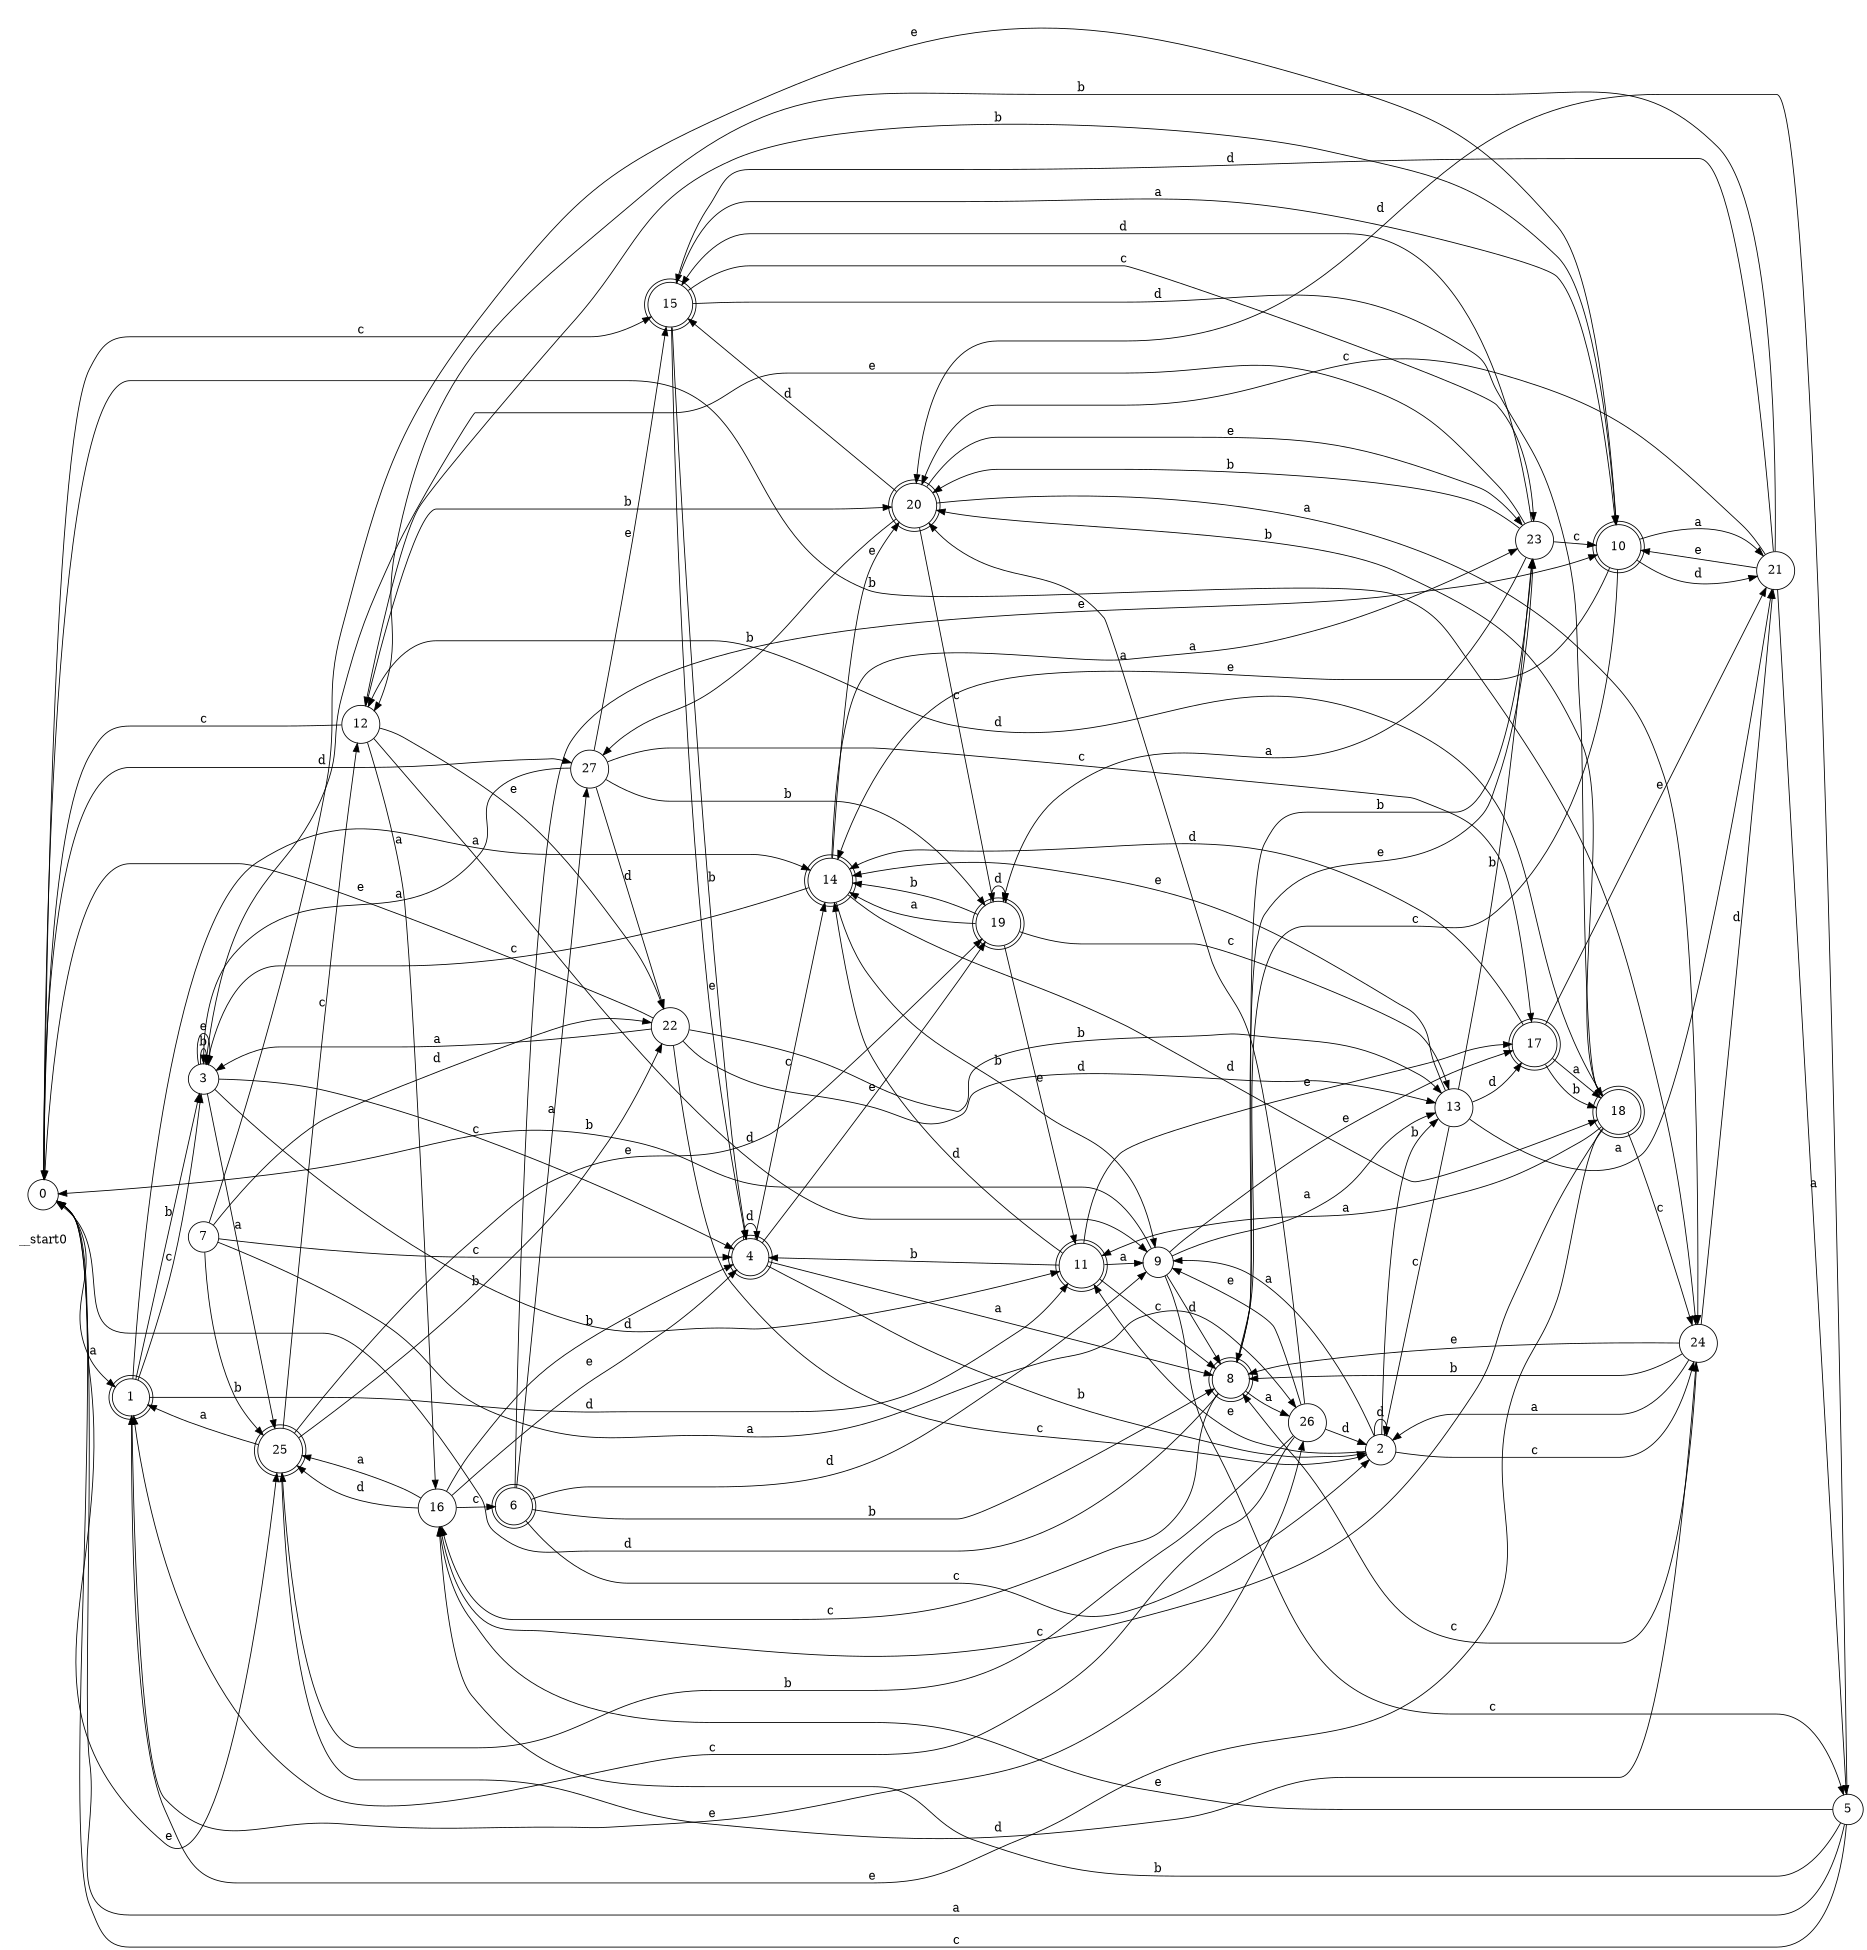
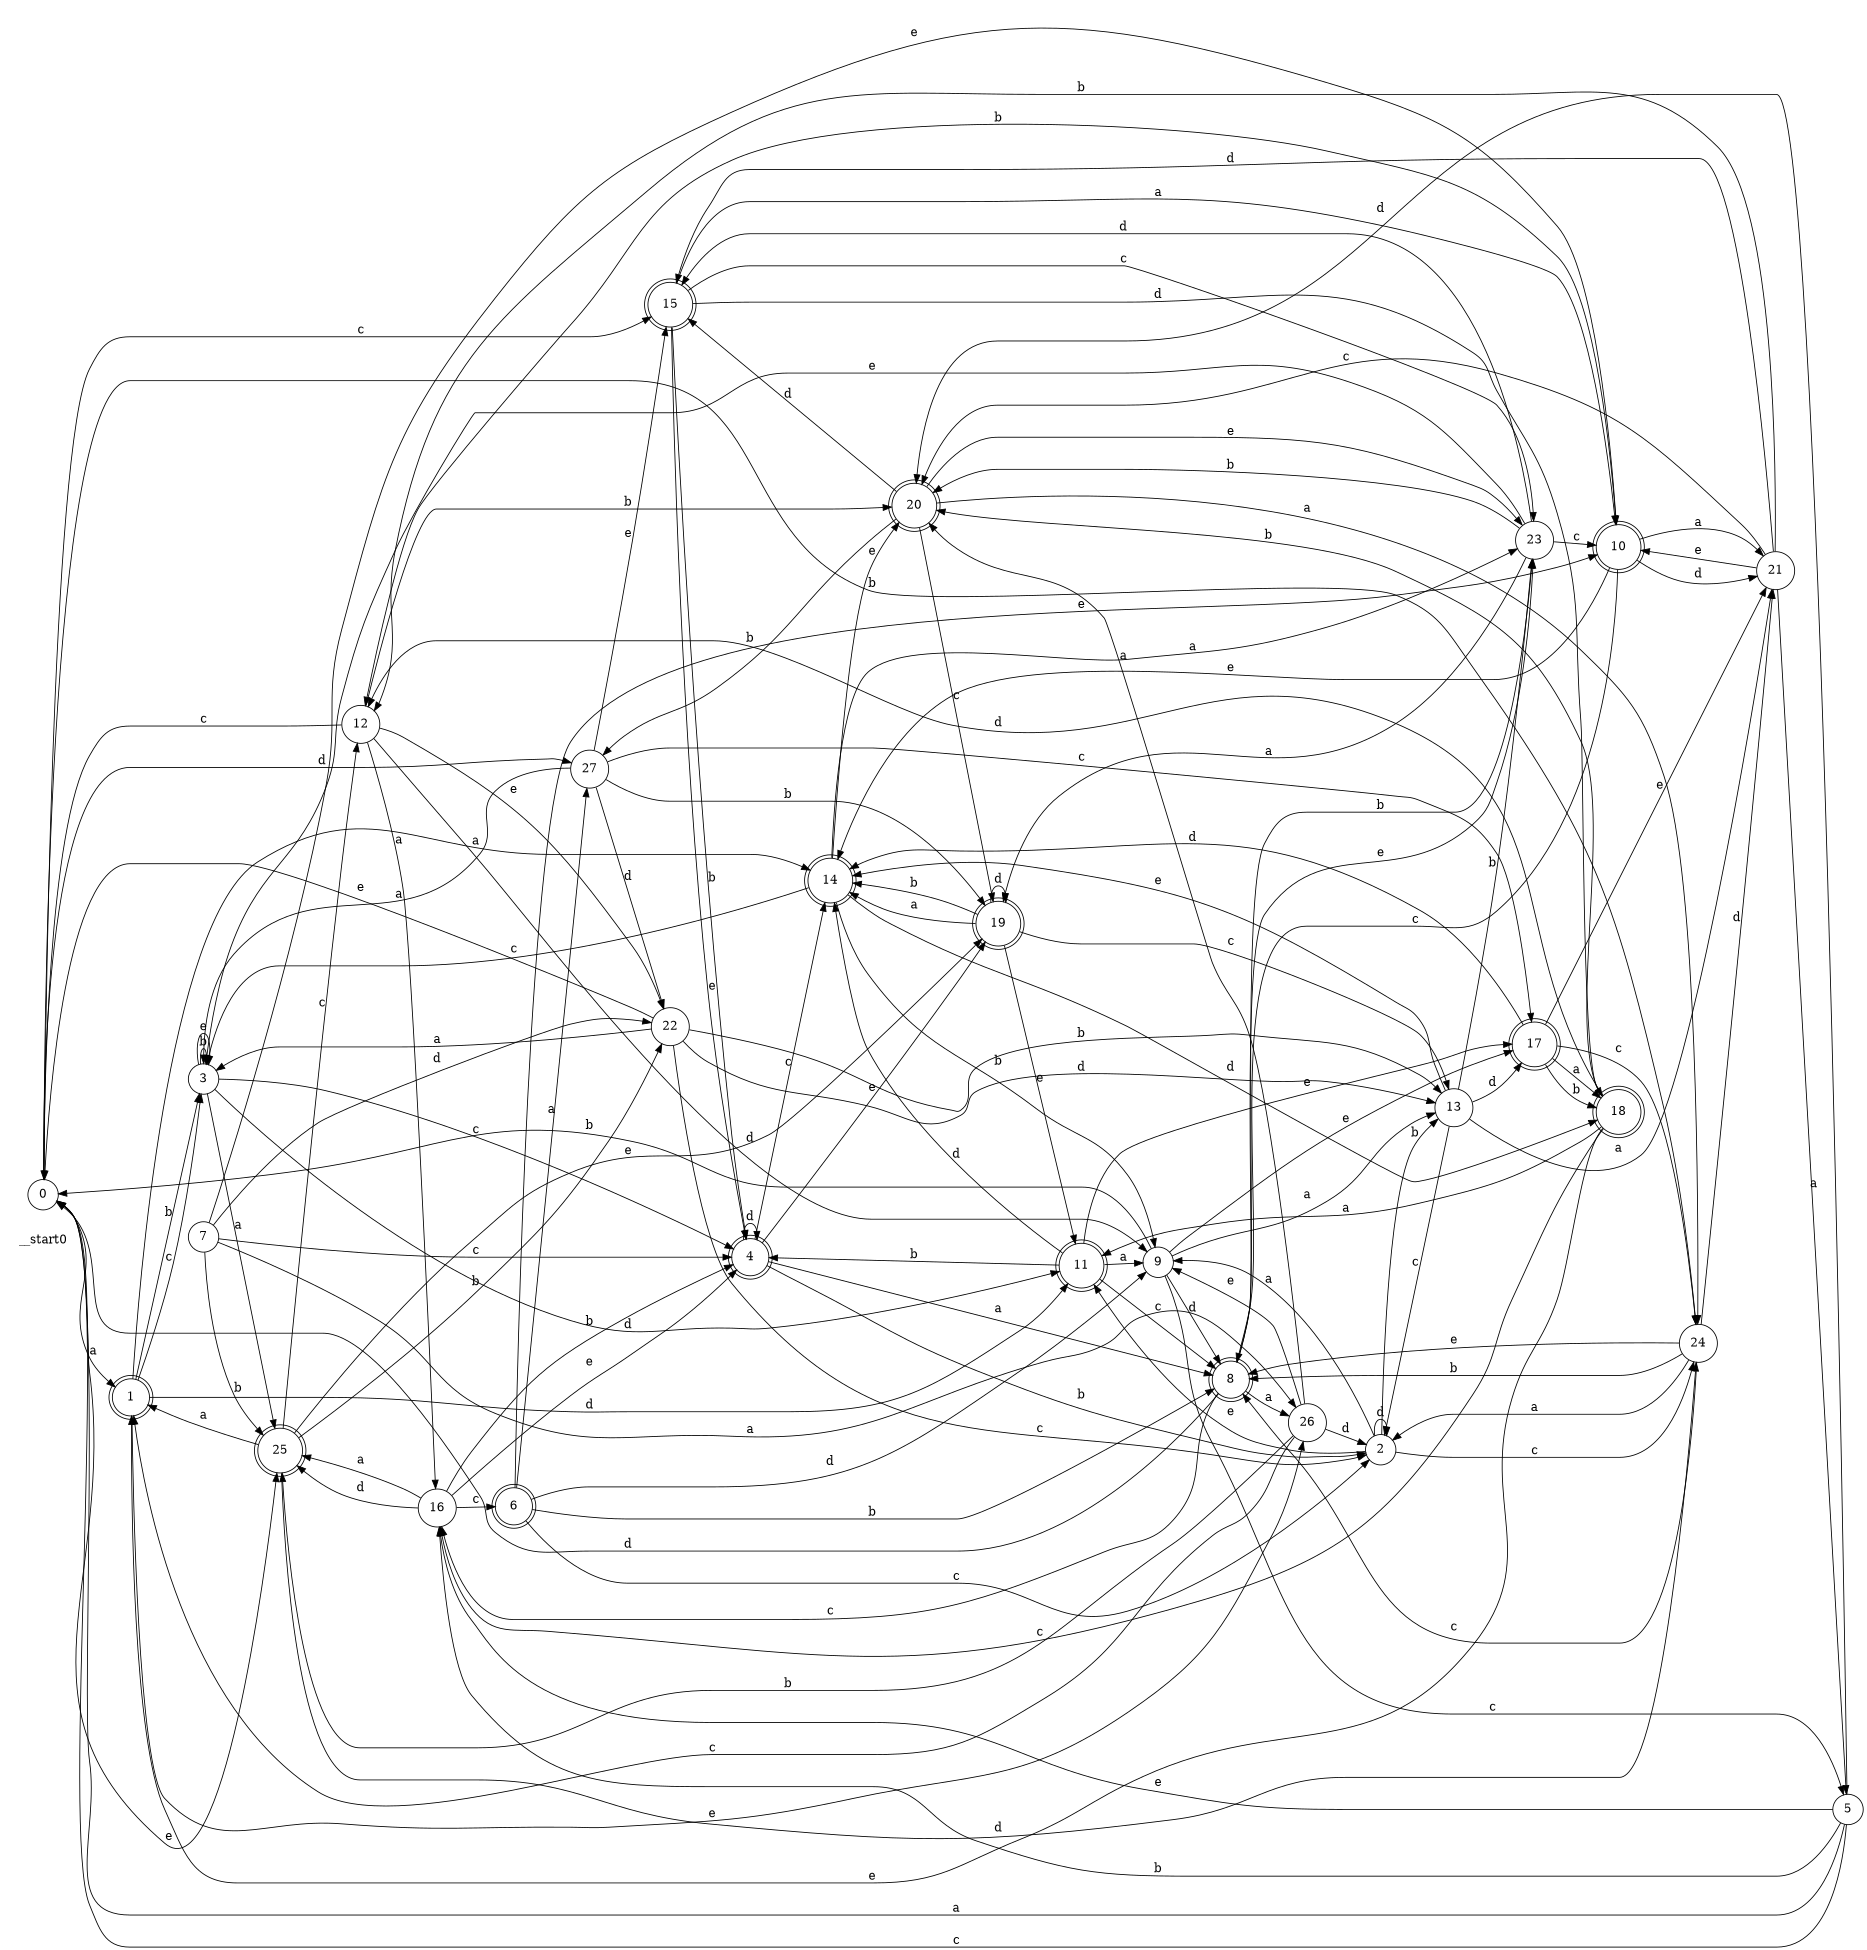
(1661, 1224) -> (1656, 1110)
